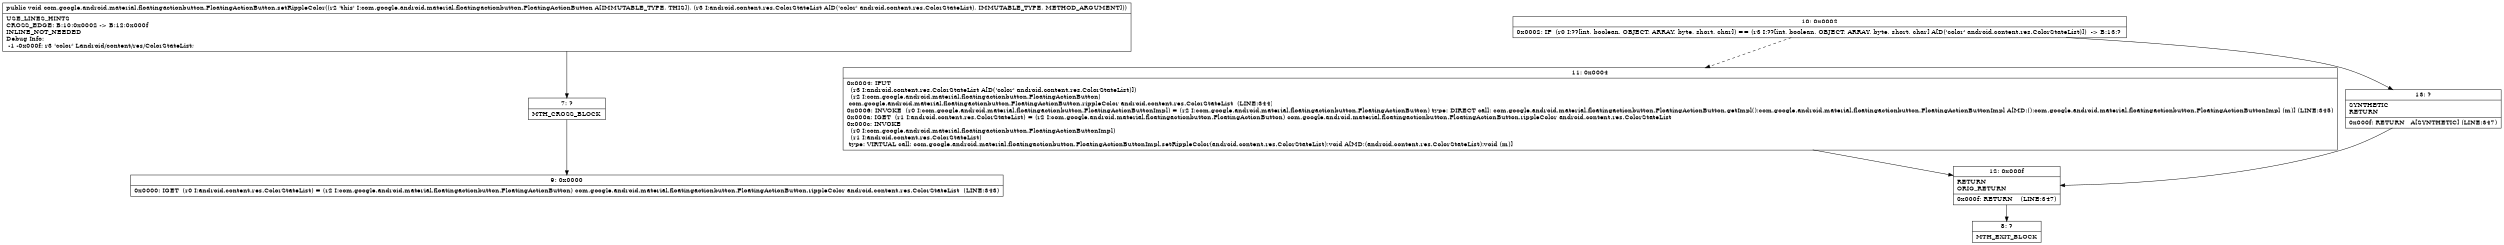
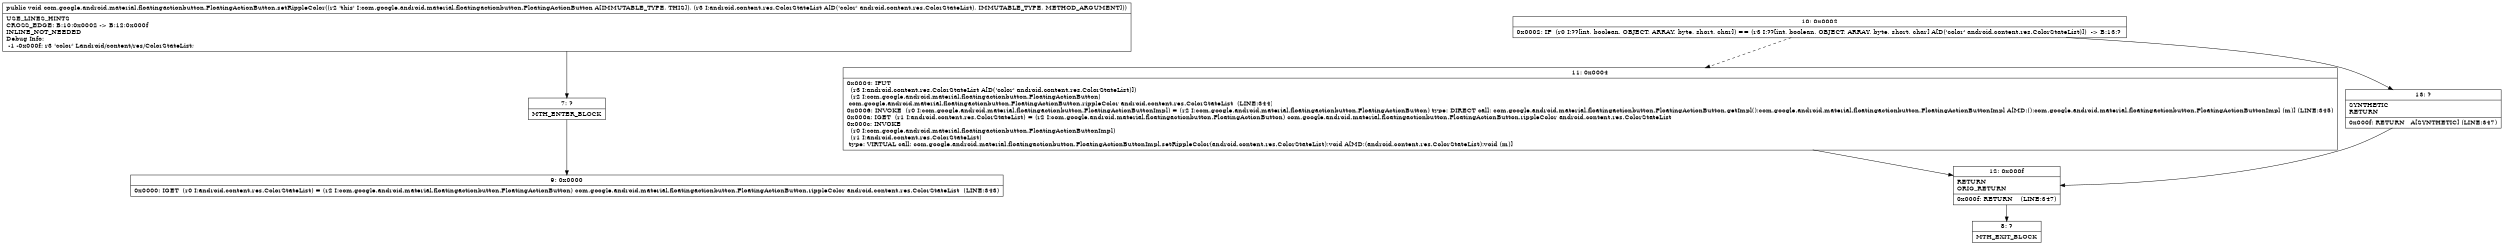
(566, 114) -> (567, 114)
